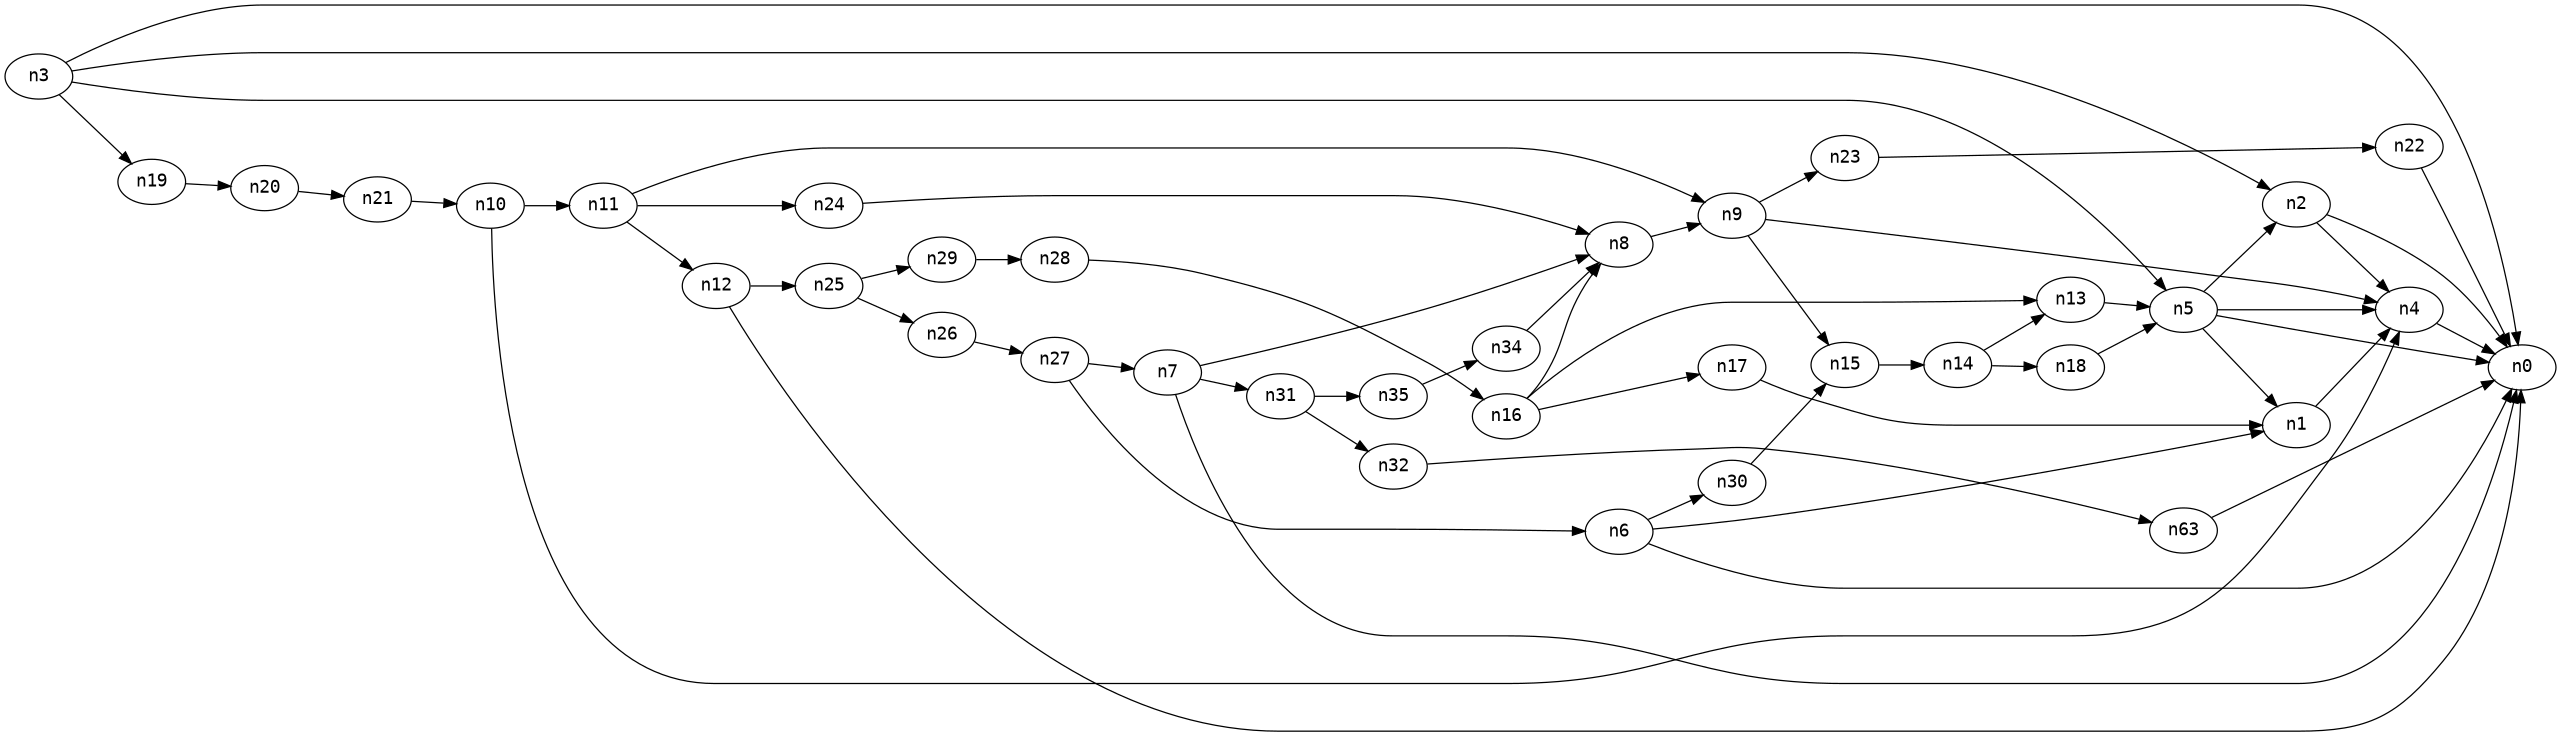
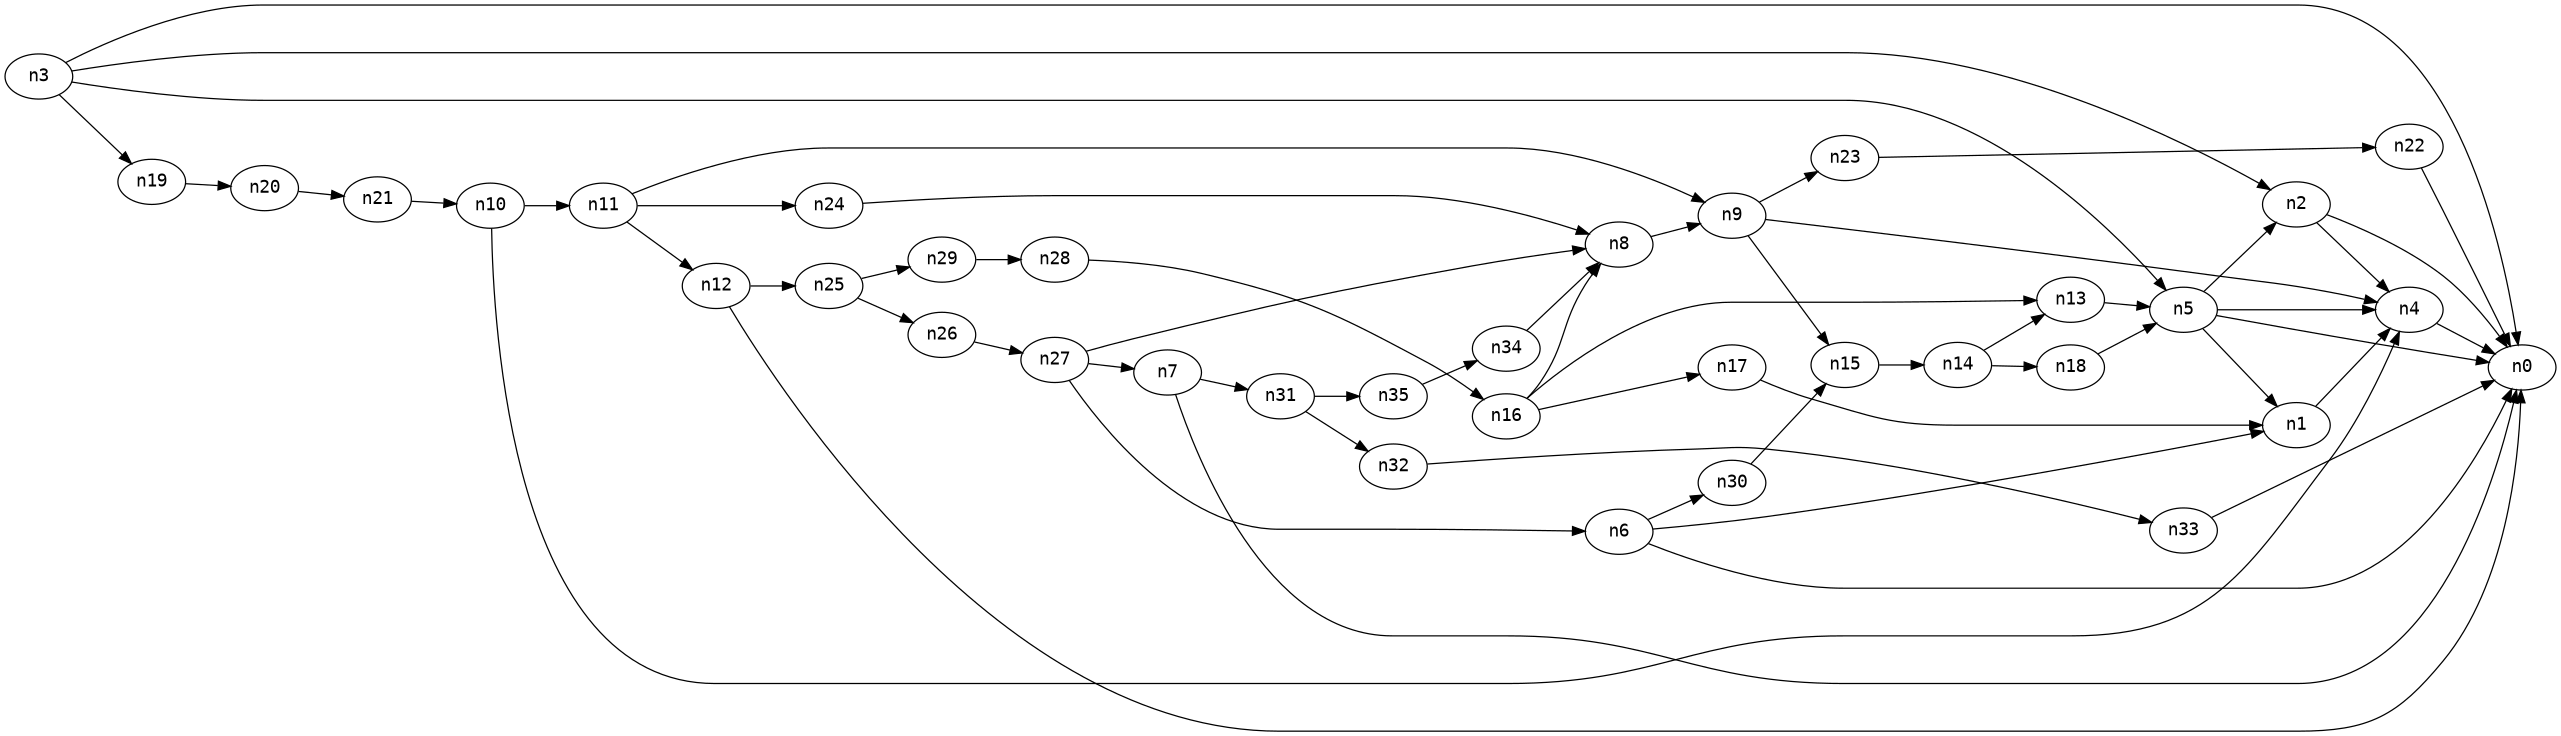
(1390, 319) -> (1328, 293)
(2184, 531) -> (2184, 531)
